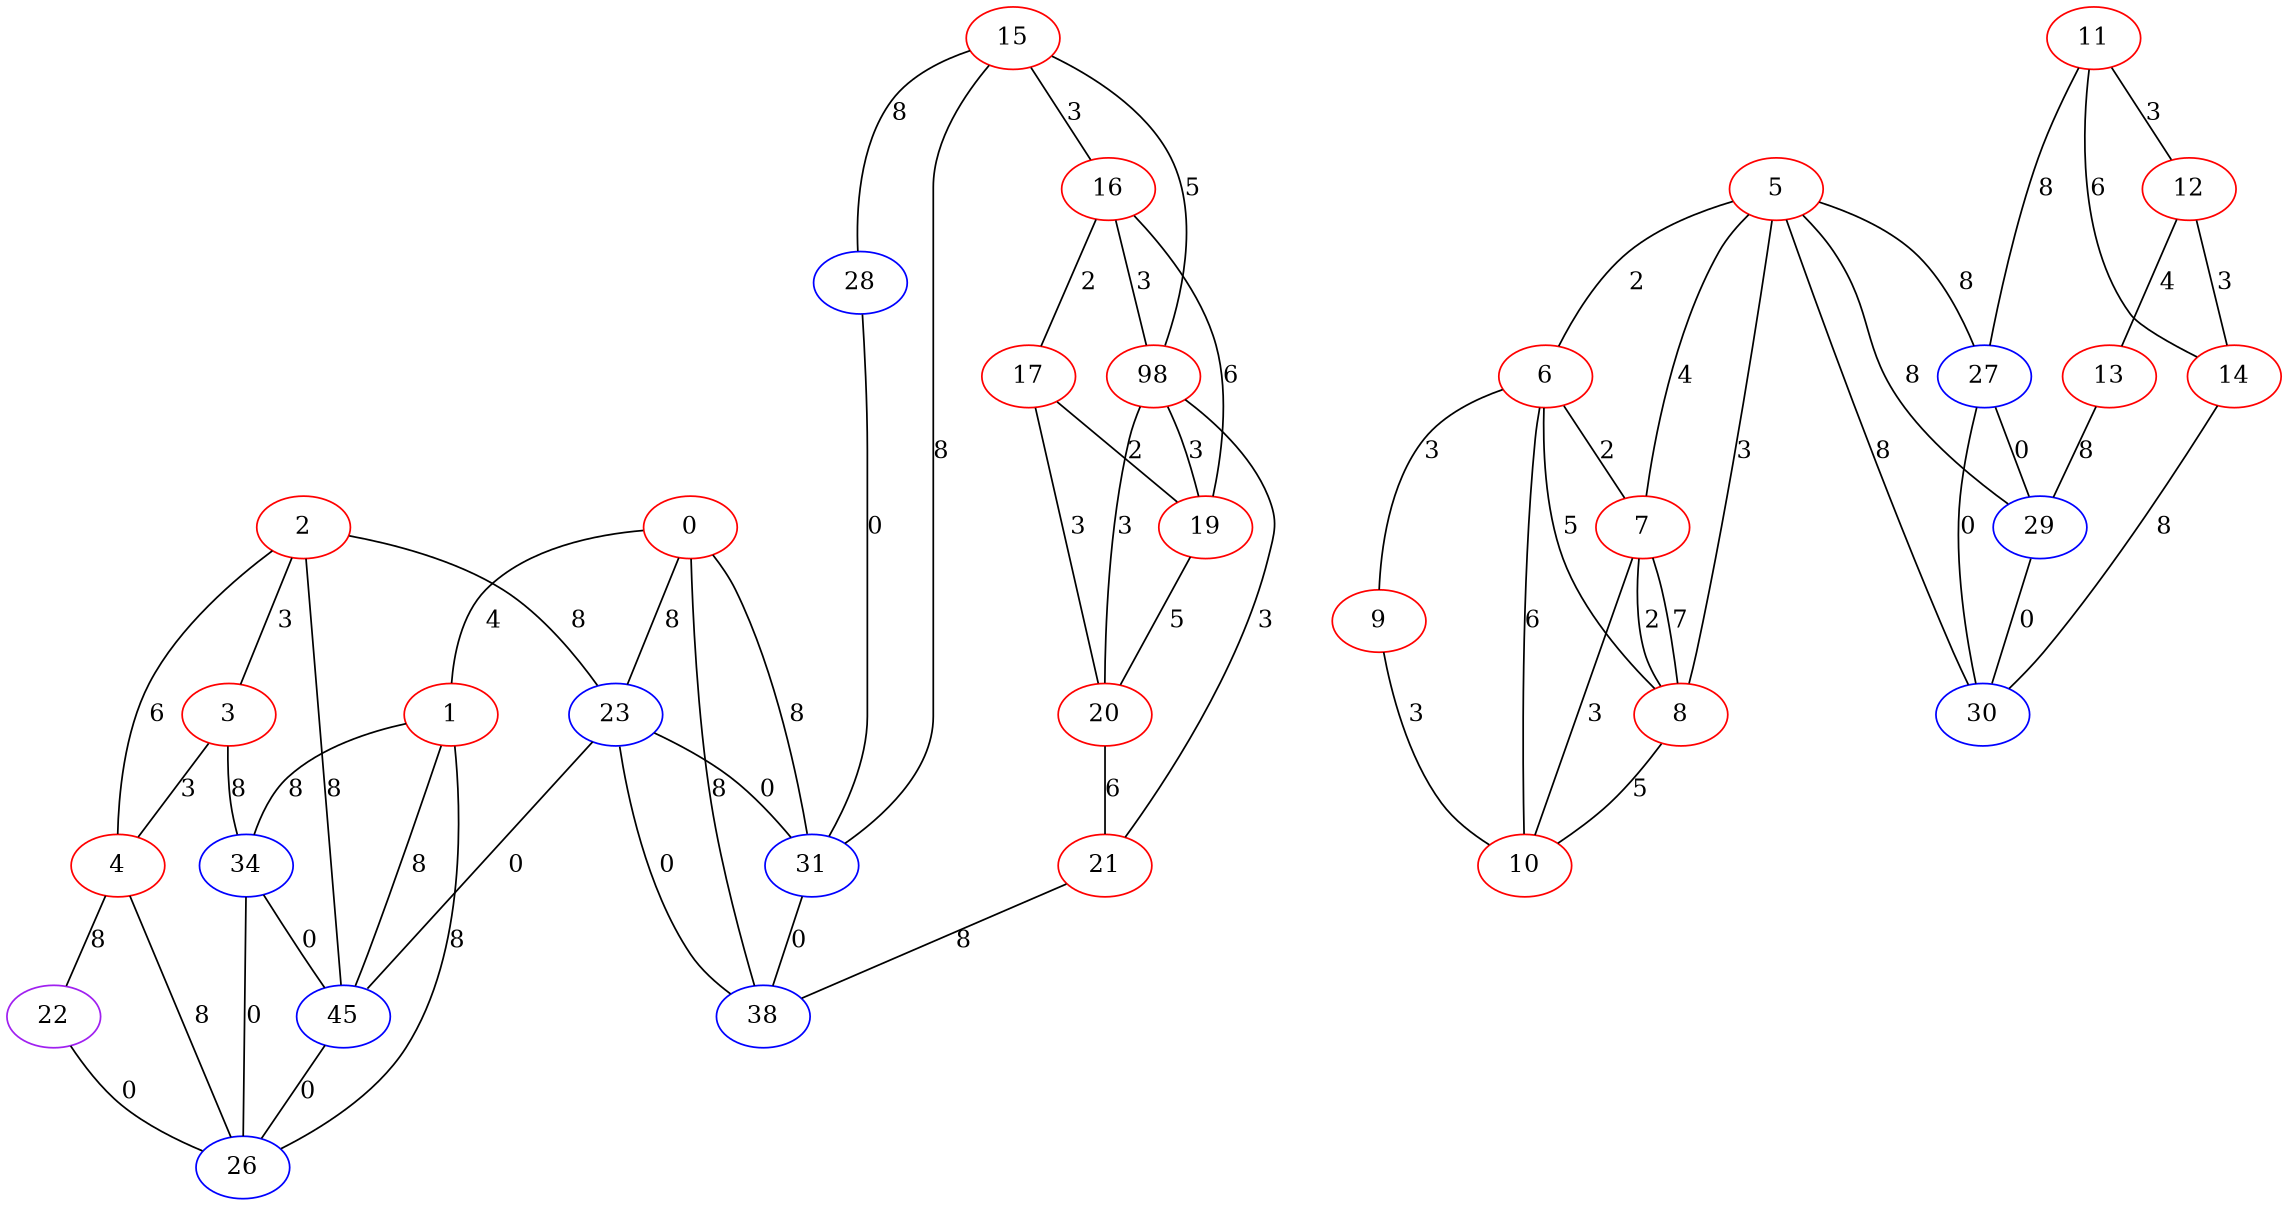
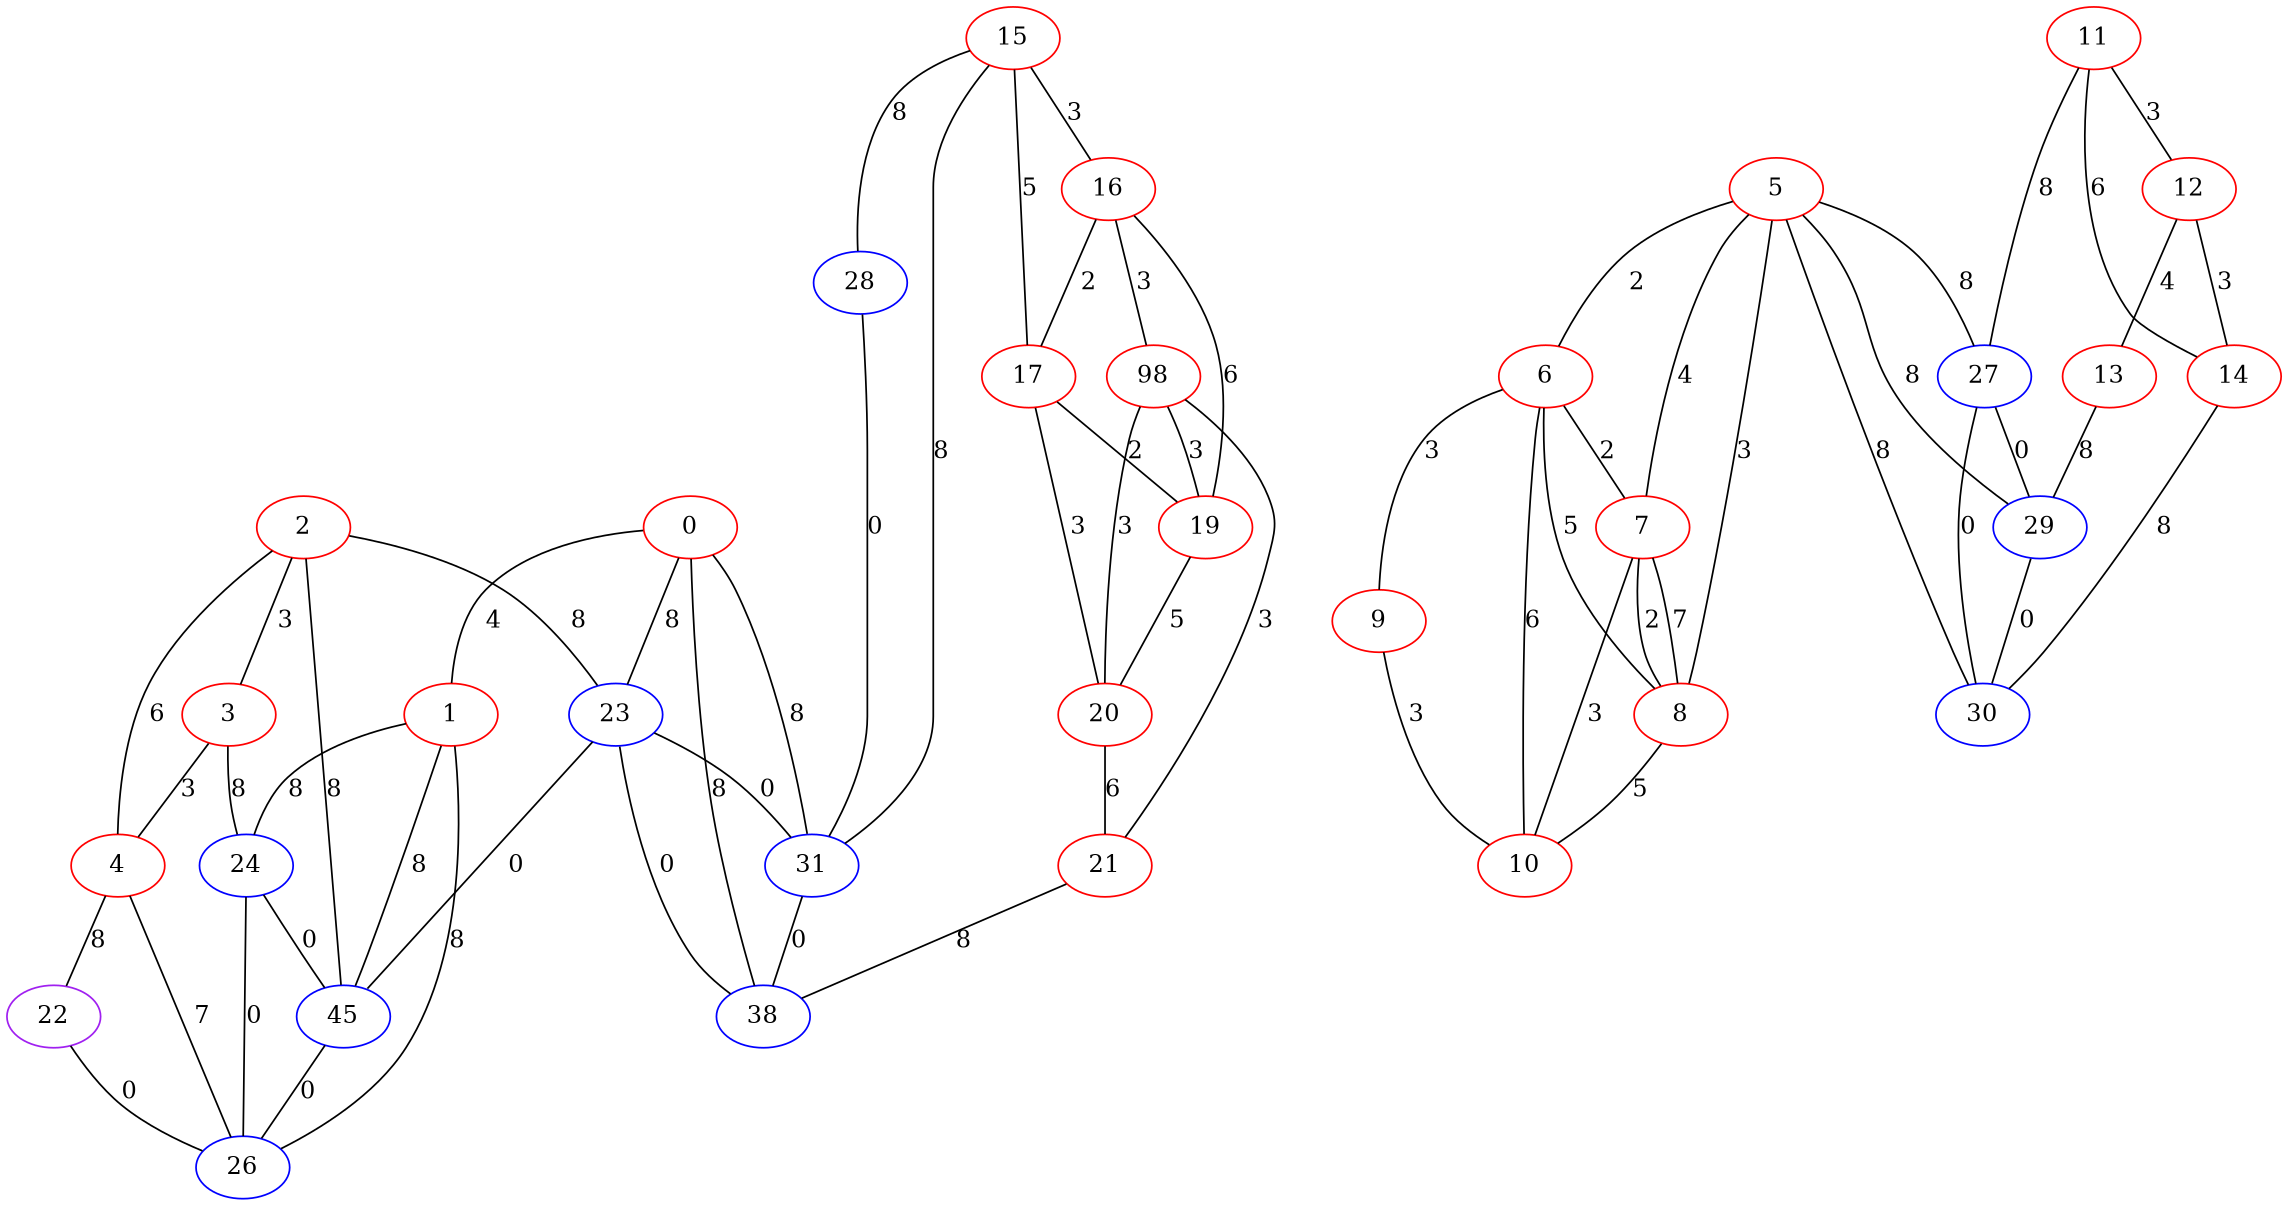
(1177, 173) -> (1021, 207)
(246, 866) -> (246, 866)
(203, 1017) -> (203, 1017)
